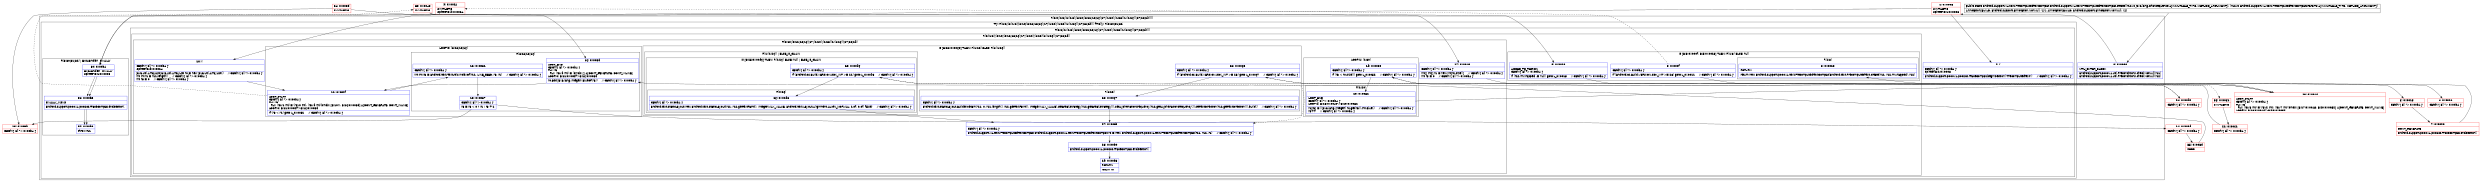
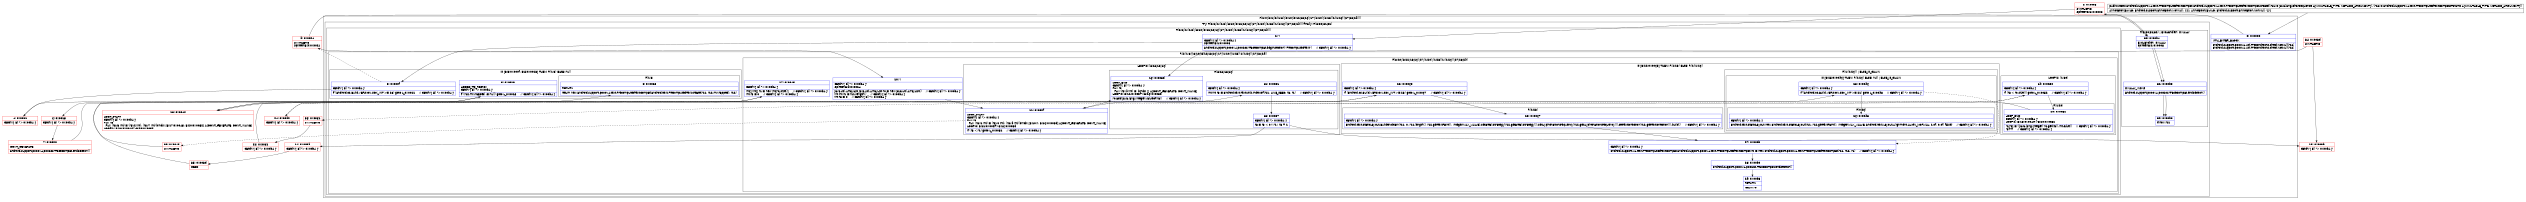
(1001, 15) -> (249, 101)
none -> (799, 43)
(919, 117) -> none
